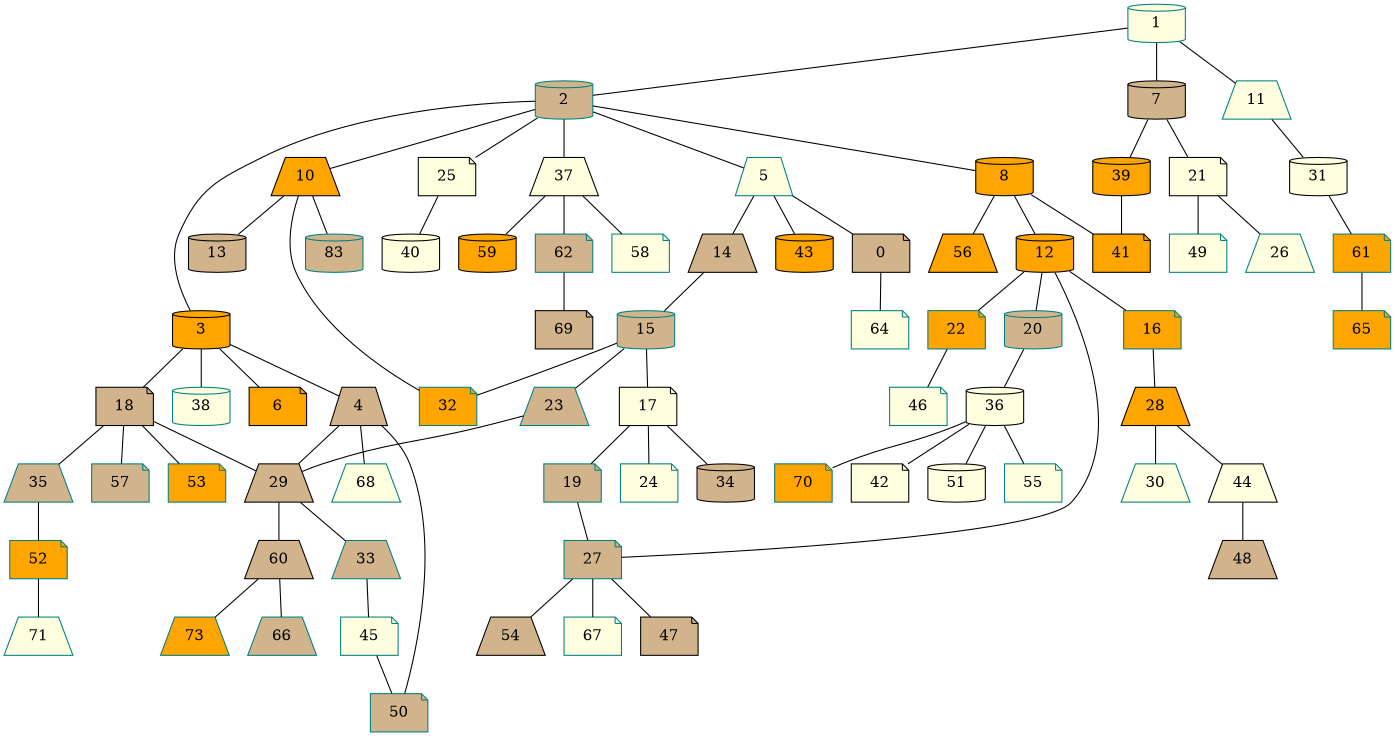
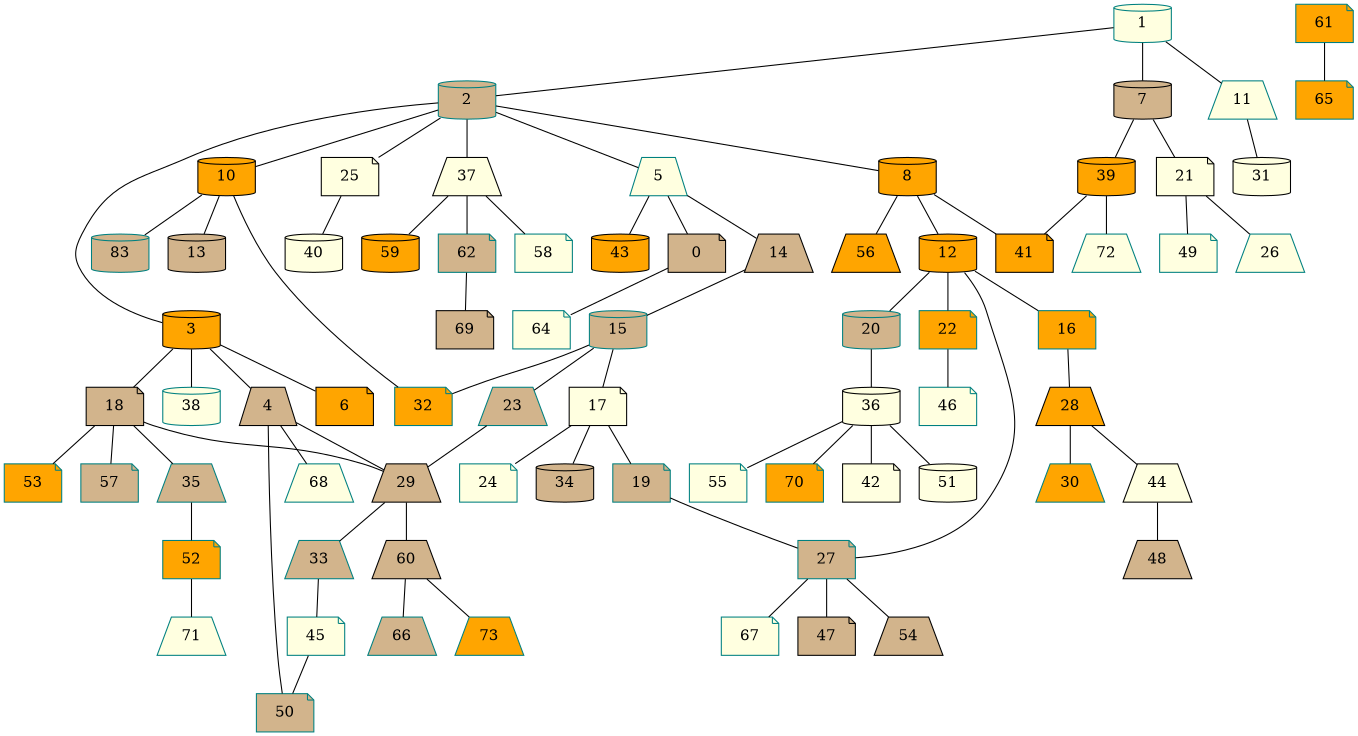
(306, 177) -> (227, 177)
(1340, 215) -> none
none -> (1106, 253)
(1156, 483) -> (1070, 483)
